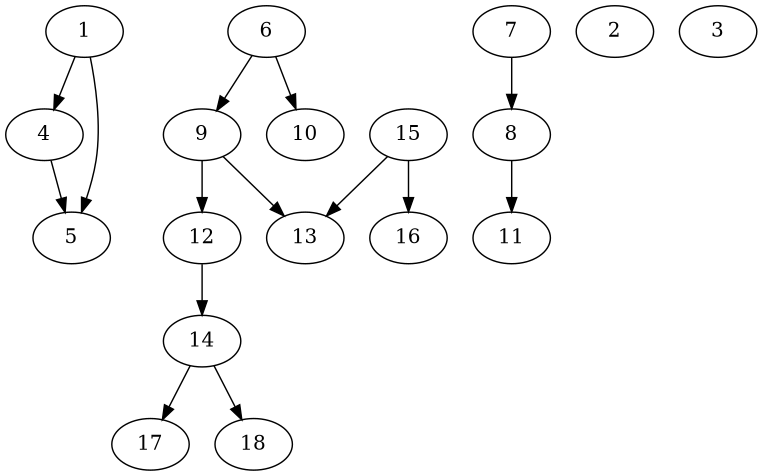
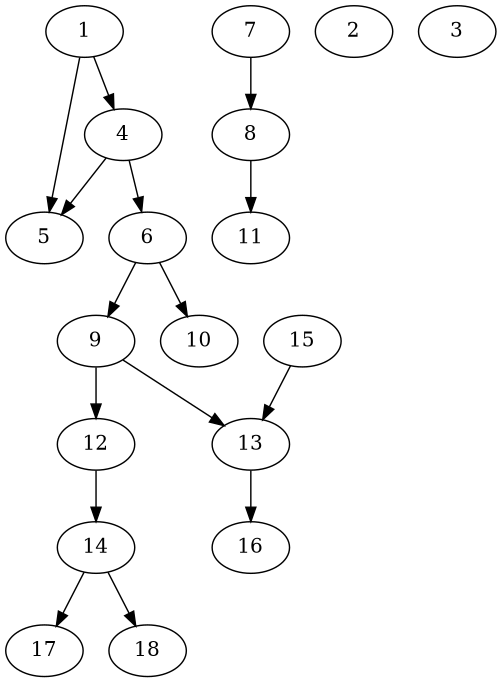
none -> (134, 179)
(408, 179) -> (251, 489)
